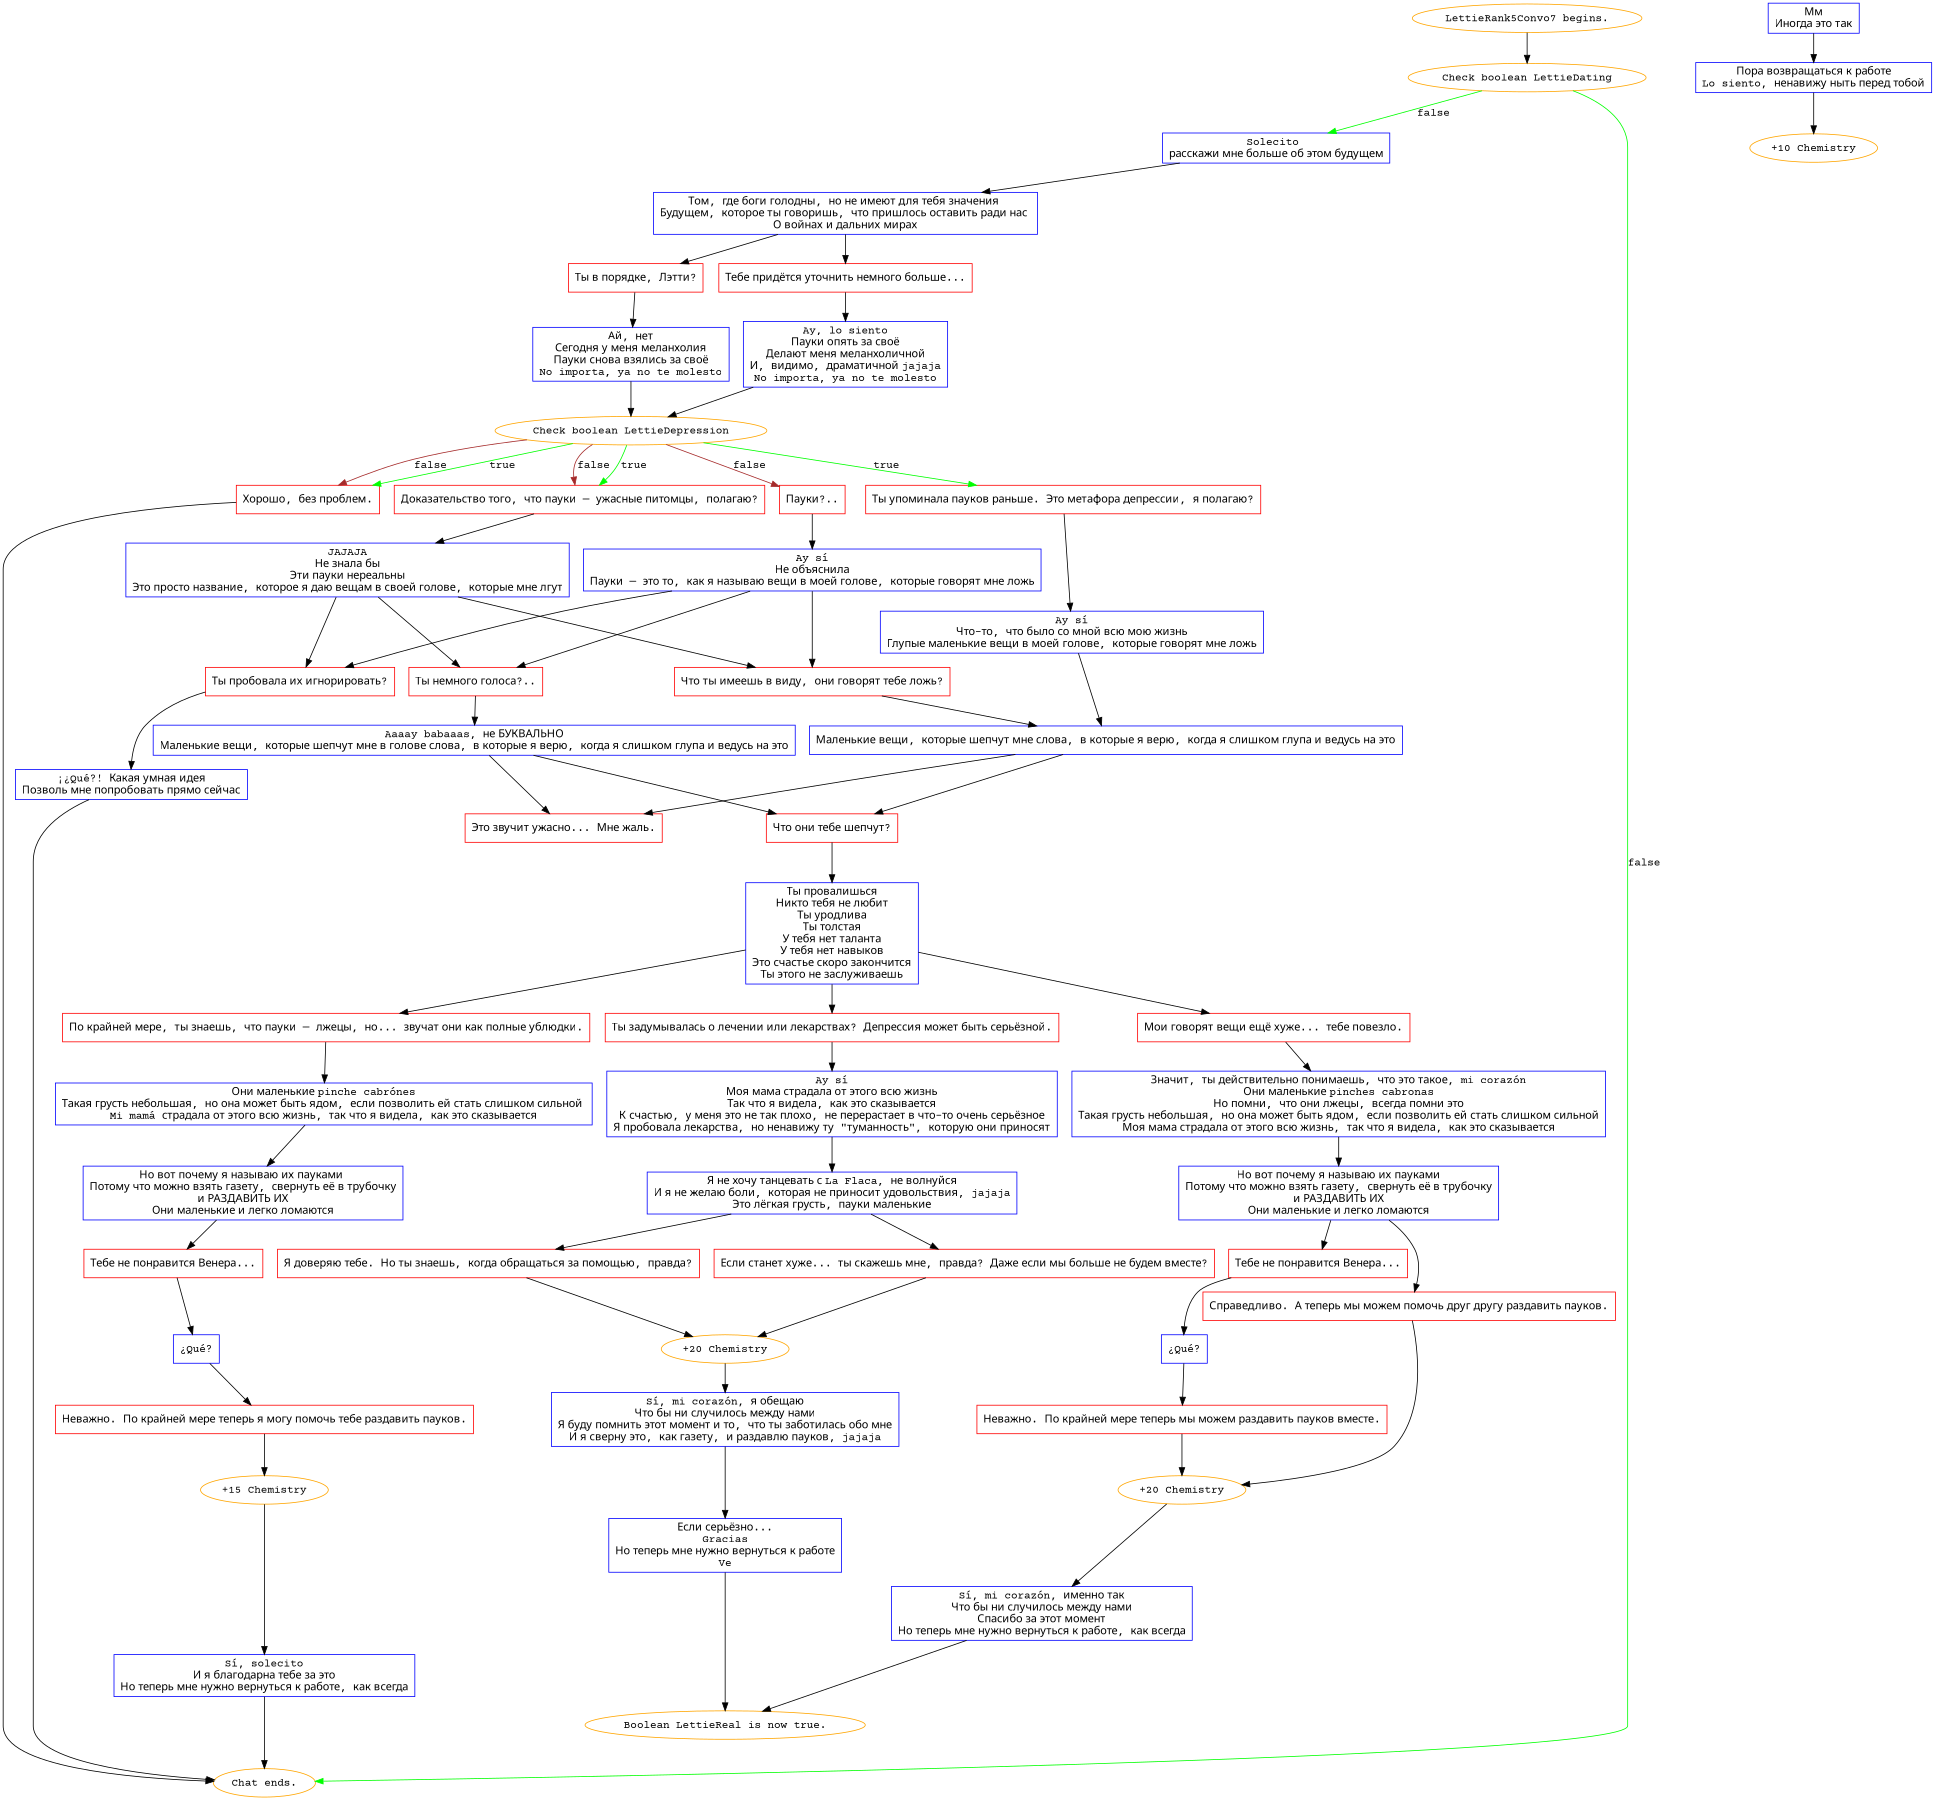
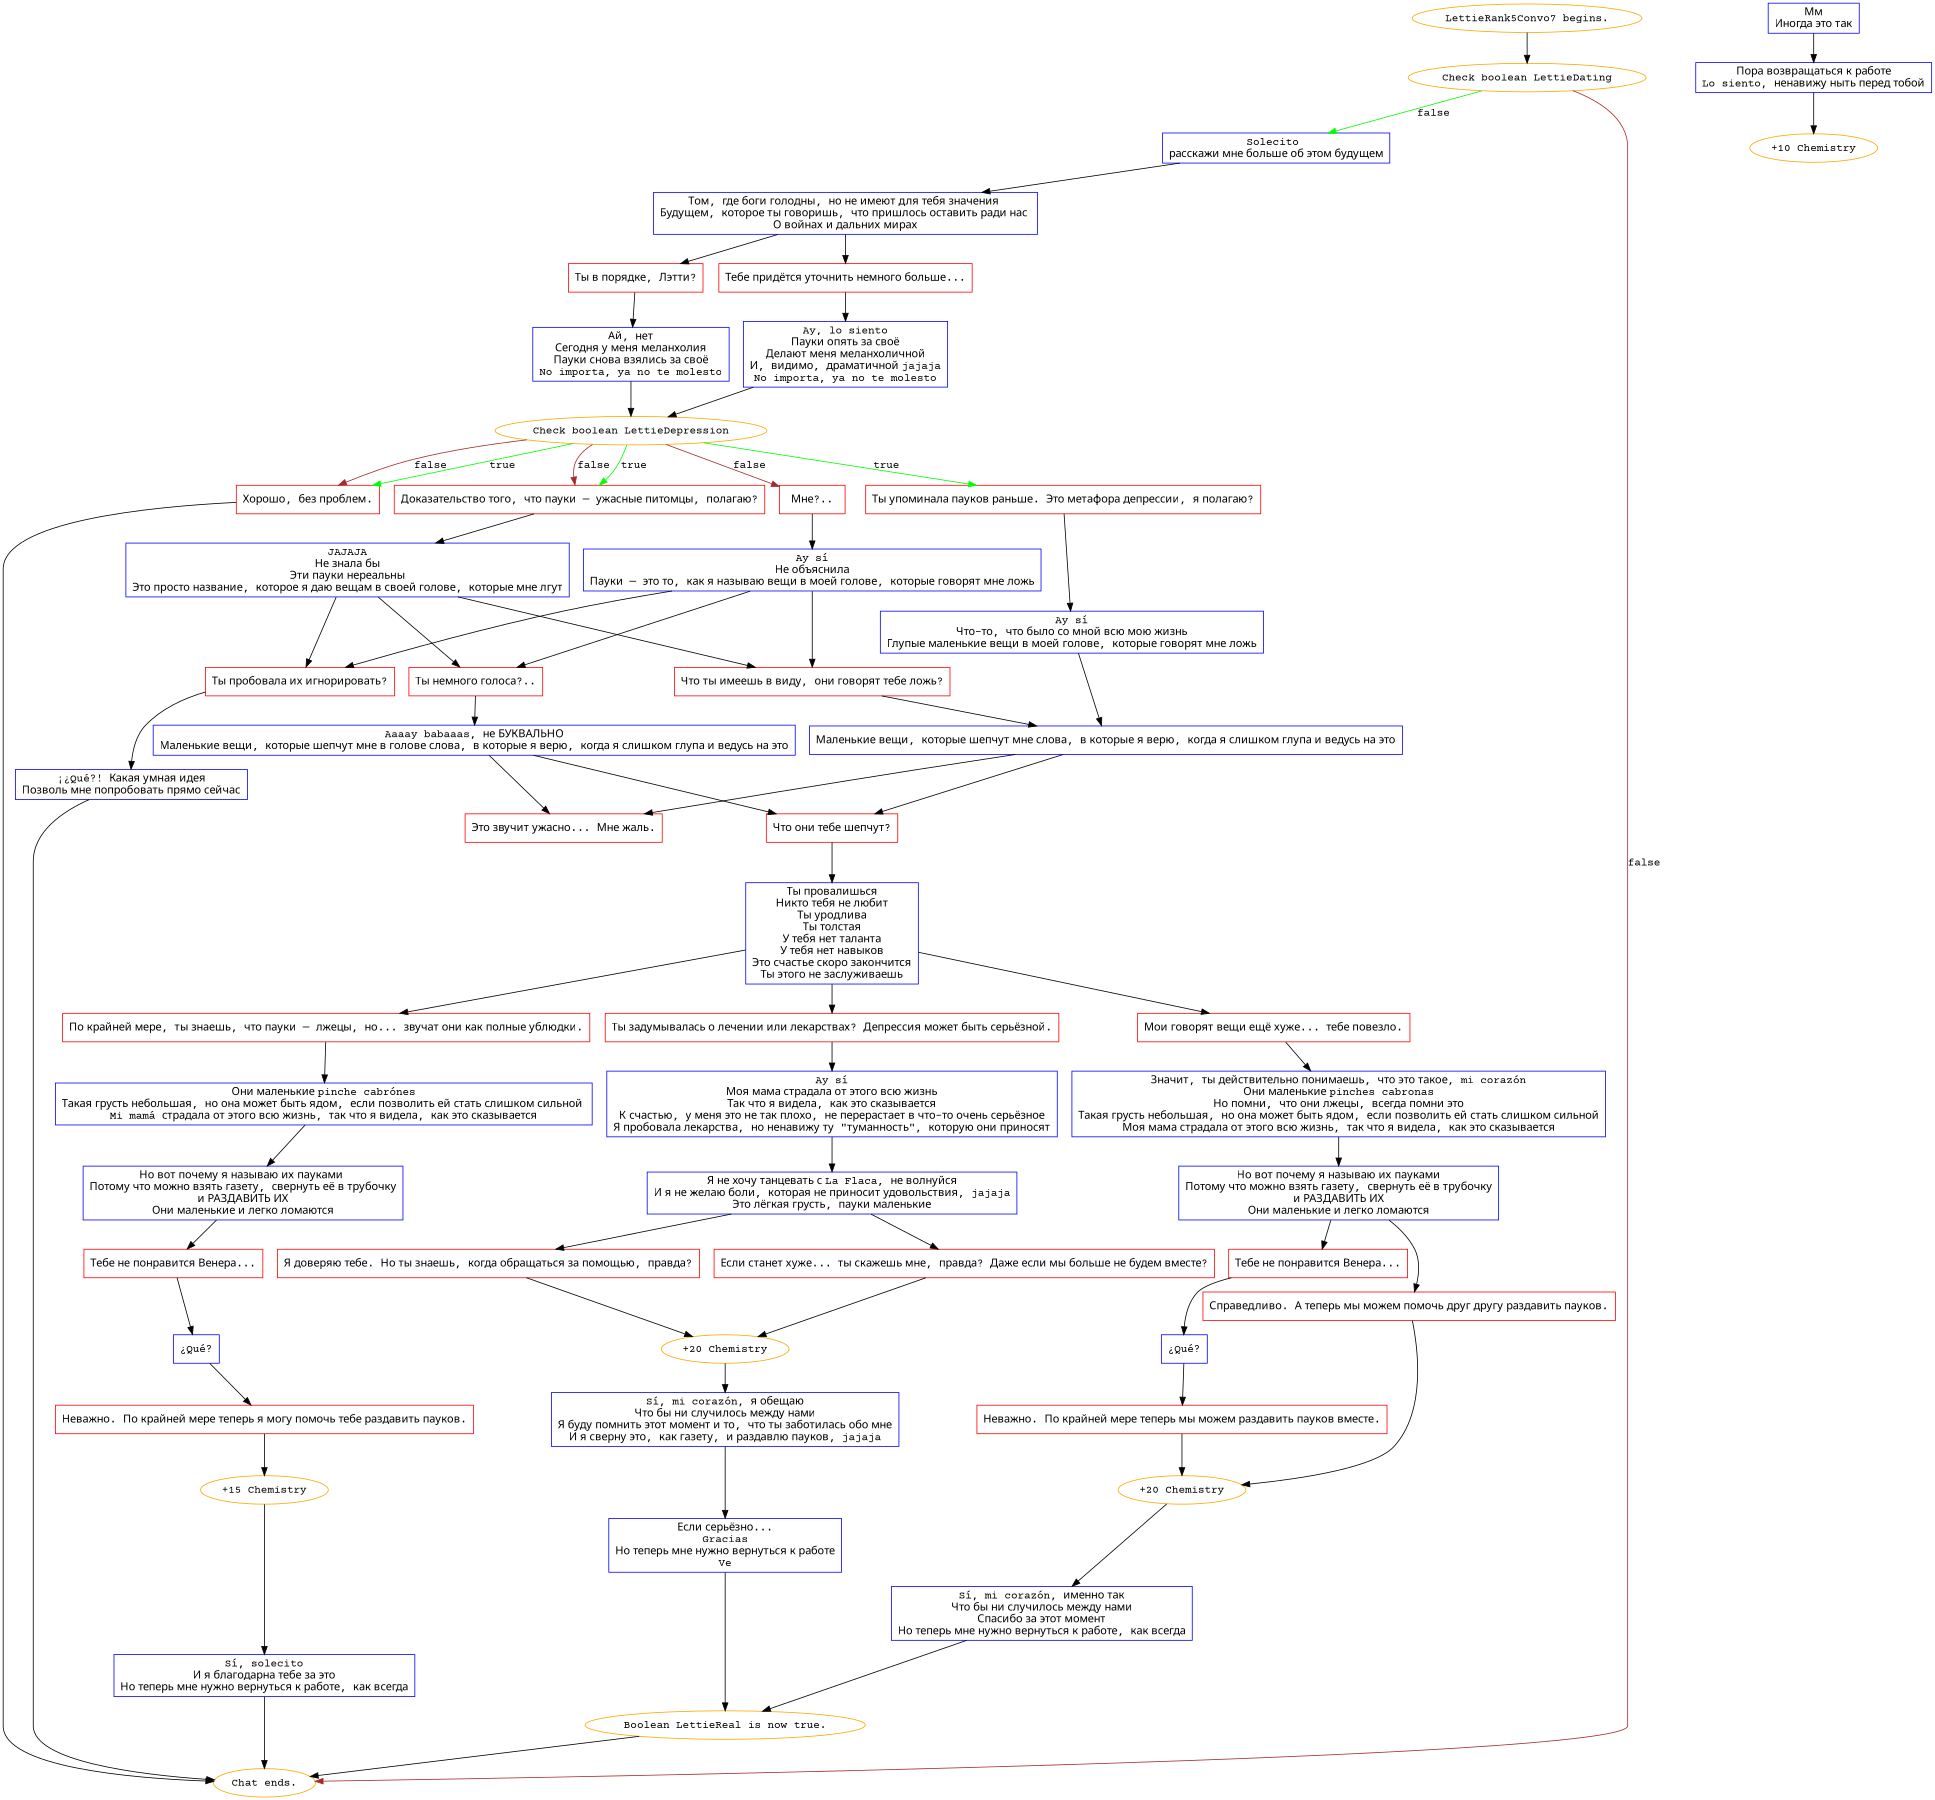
(812, 500) -> (812, 500)
(1628, 1548) -> (1628, 1548)
none -> (479, 1756)
